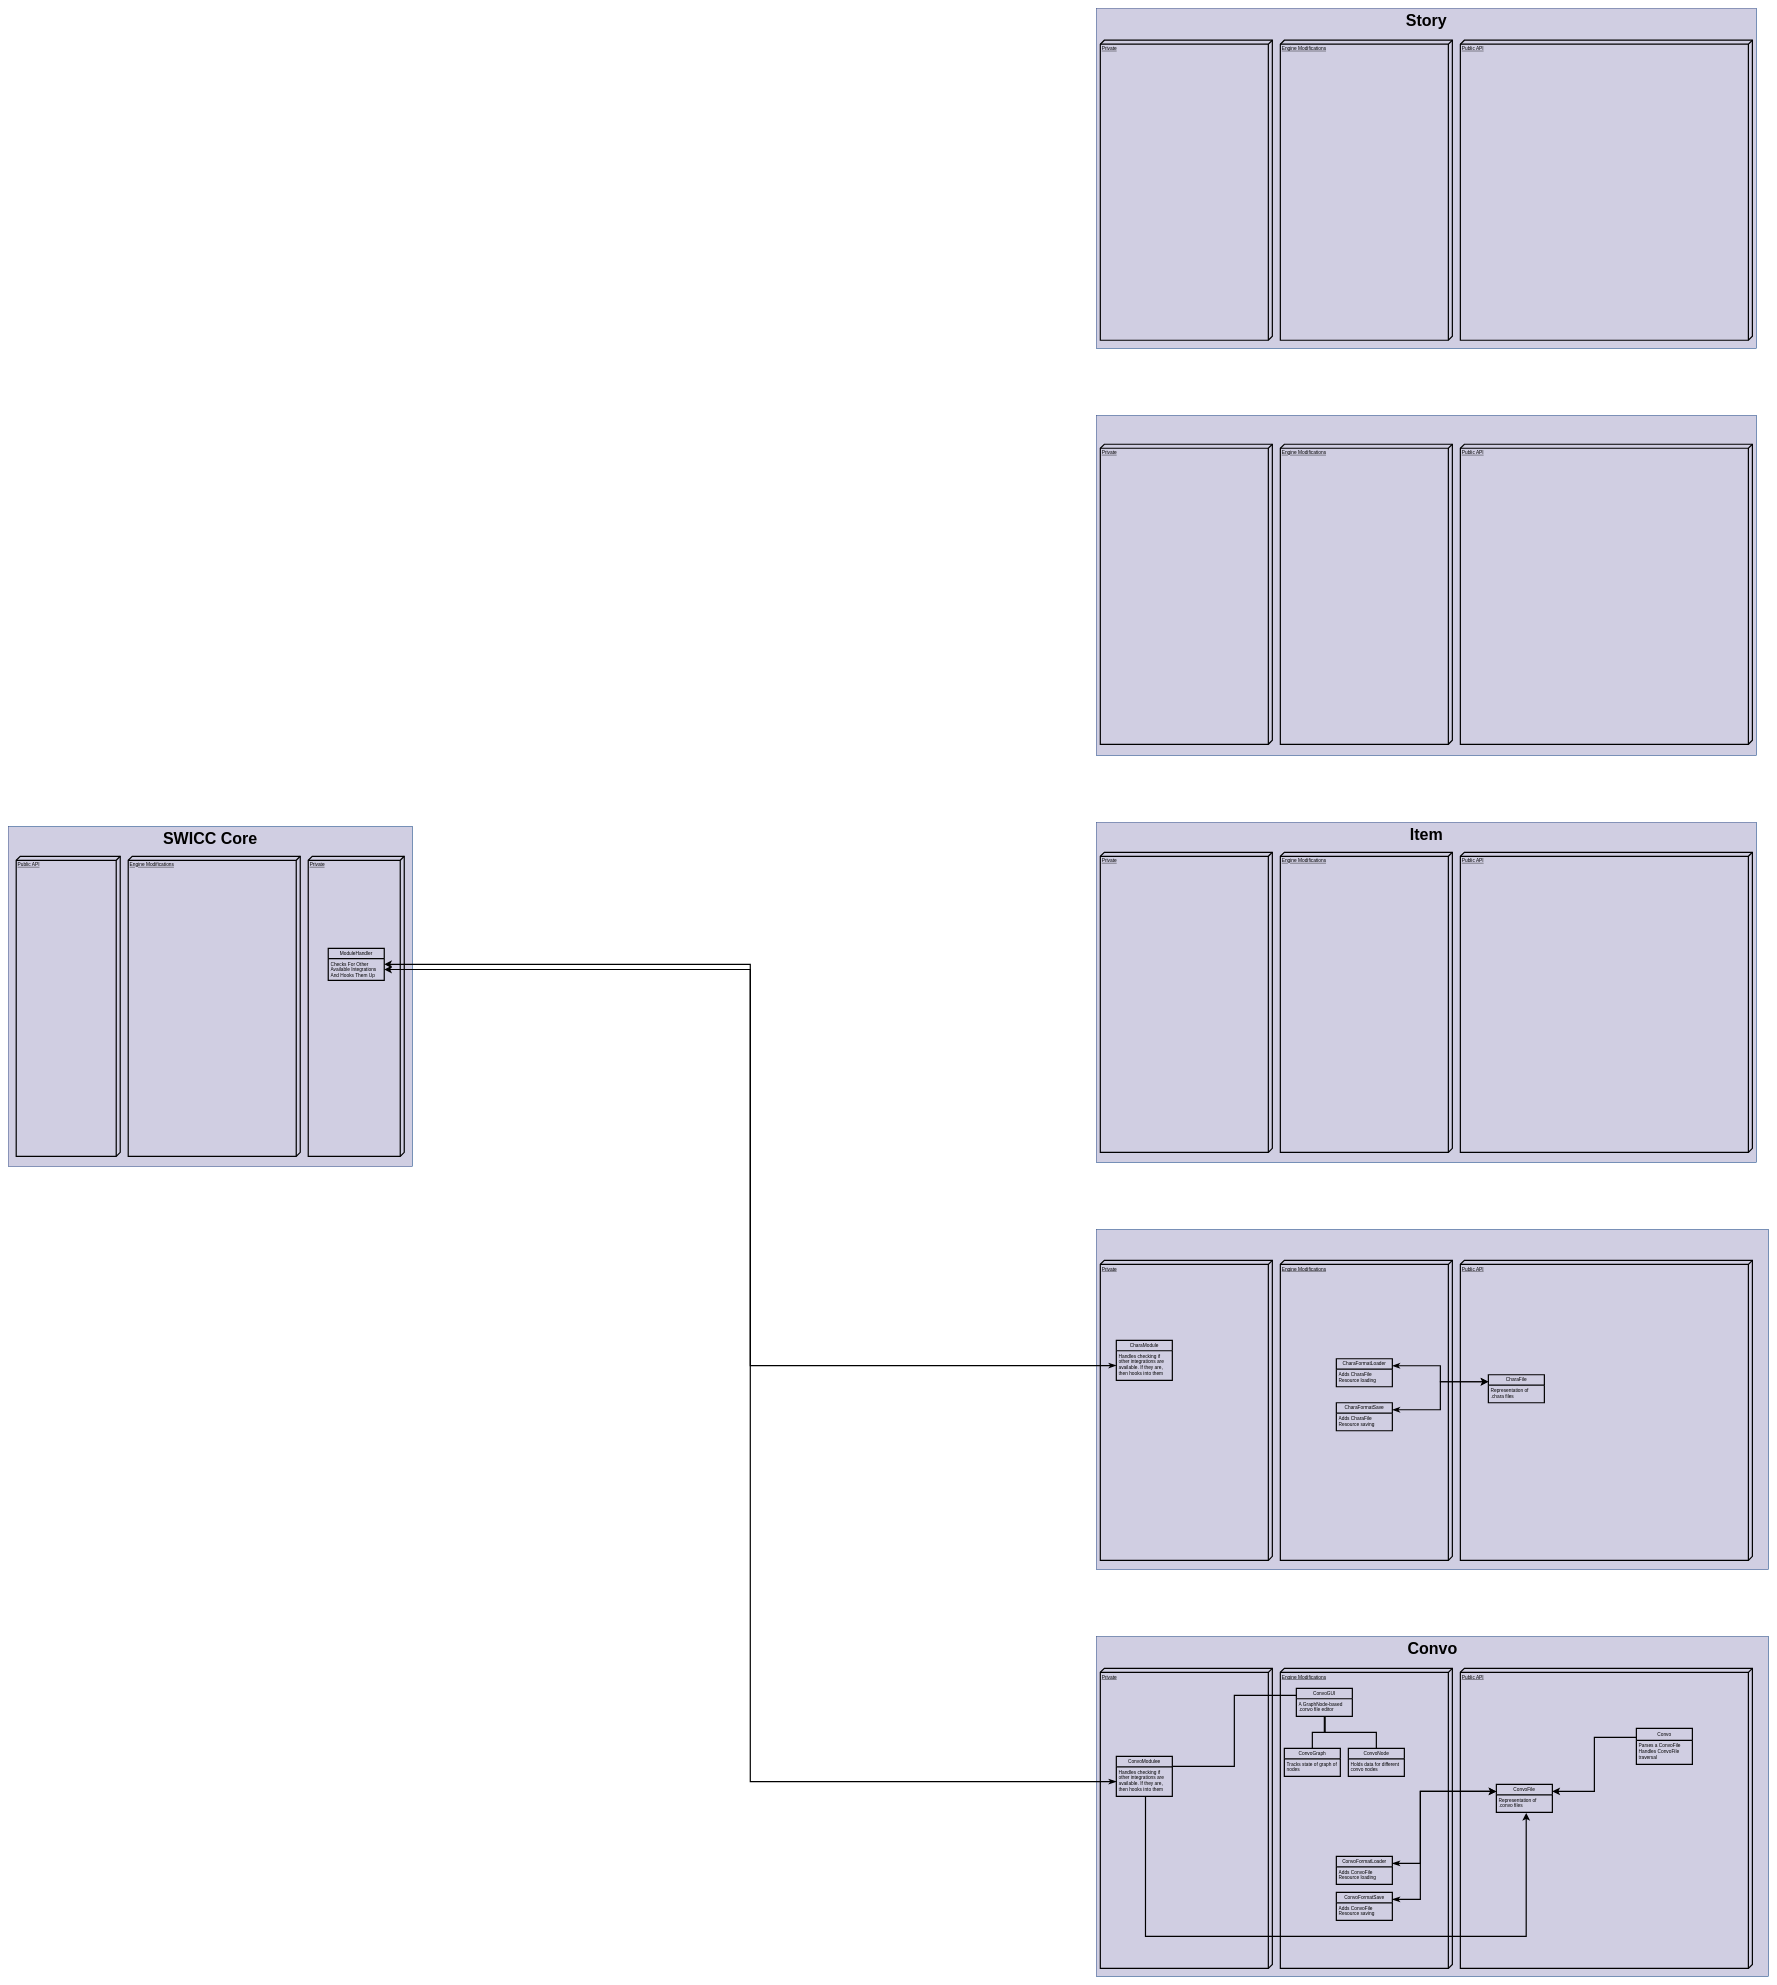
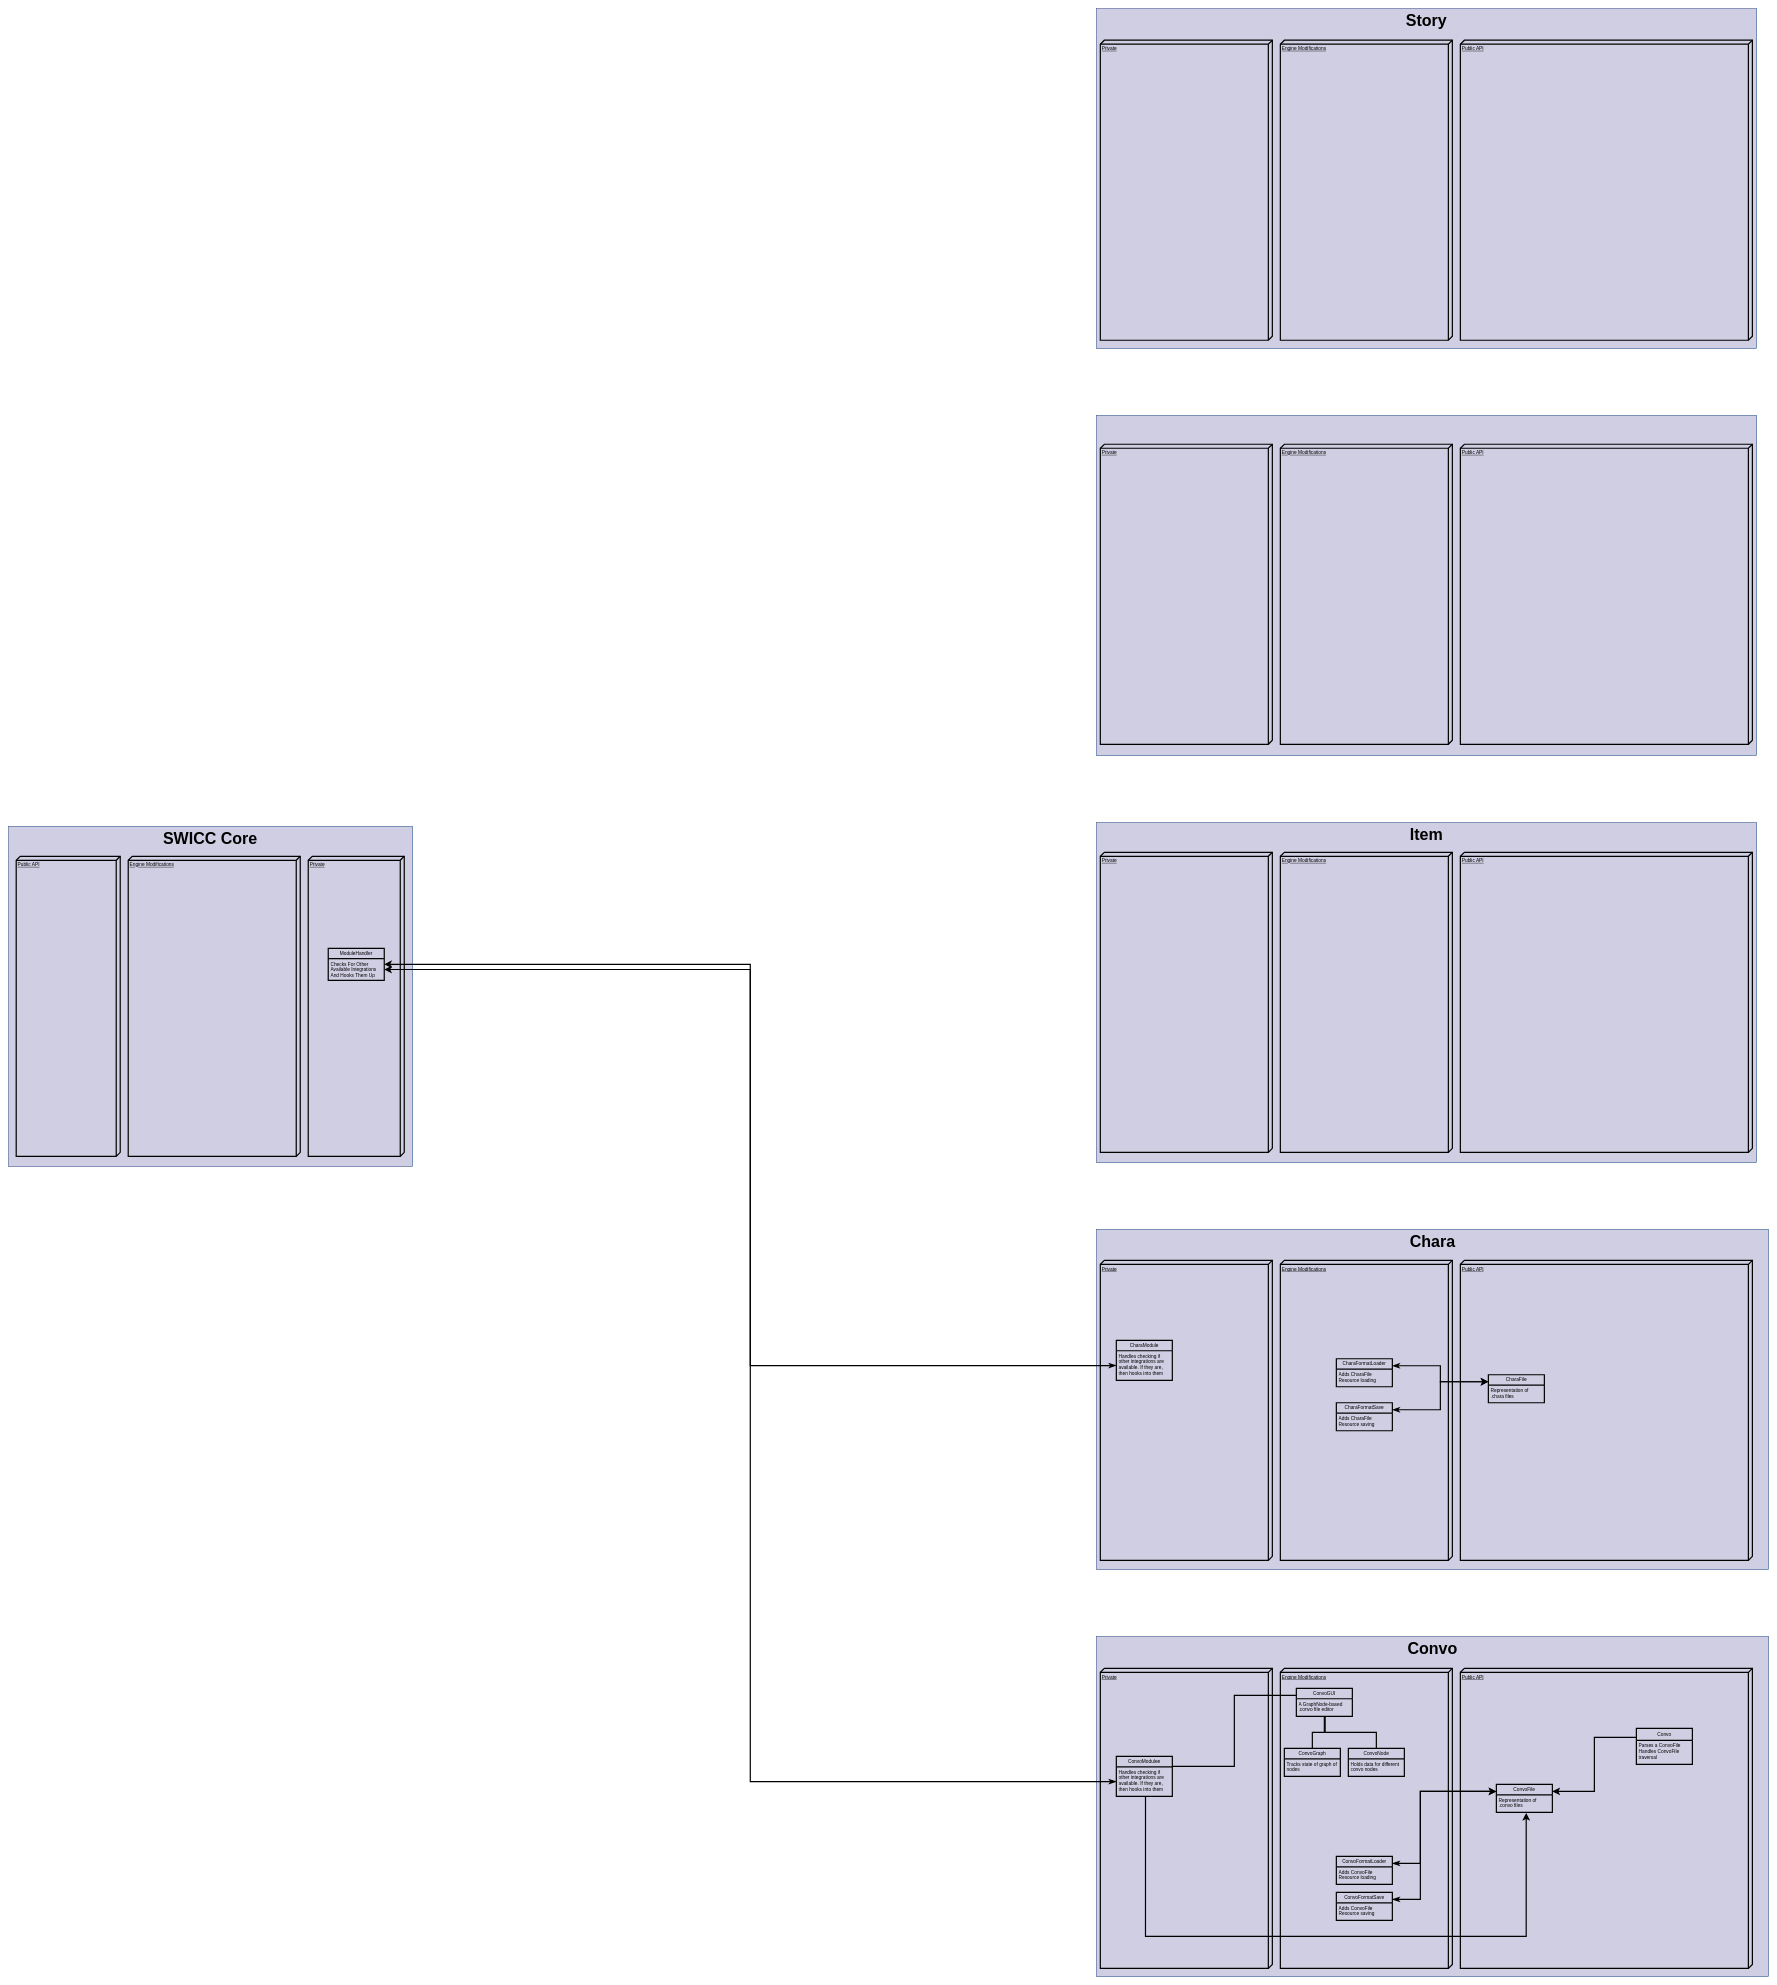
none -> (1432, 1241)
